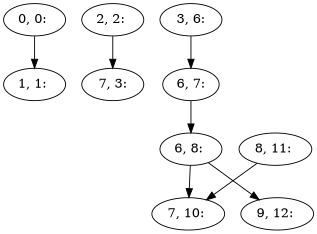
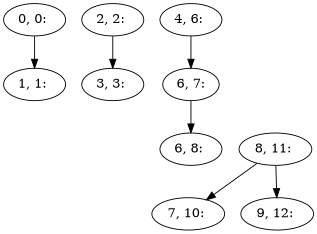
(191, 20) -> (191, 20)
(113, 84) -> (113, 84)
(190, 177) -> none
(228, 177) -> (276, 177)
